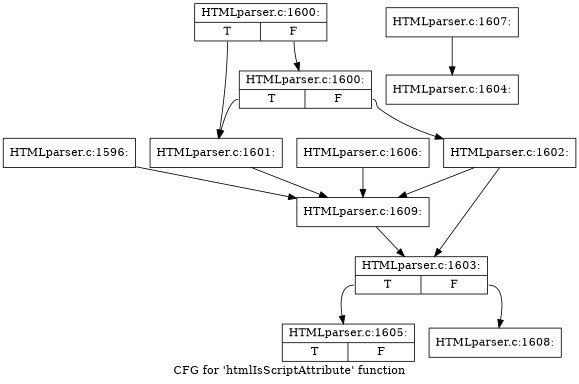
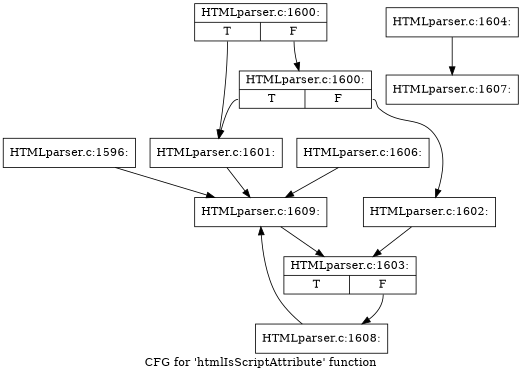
(452, 52) -> (452, 52)
(440, 181) -> (272, 284)
(348, 343) -> none
